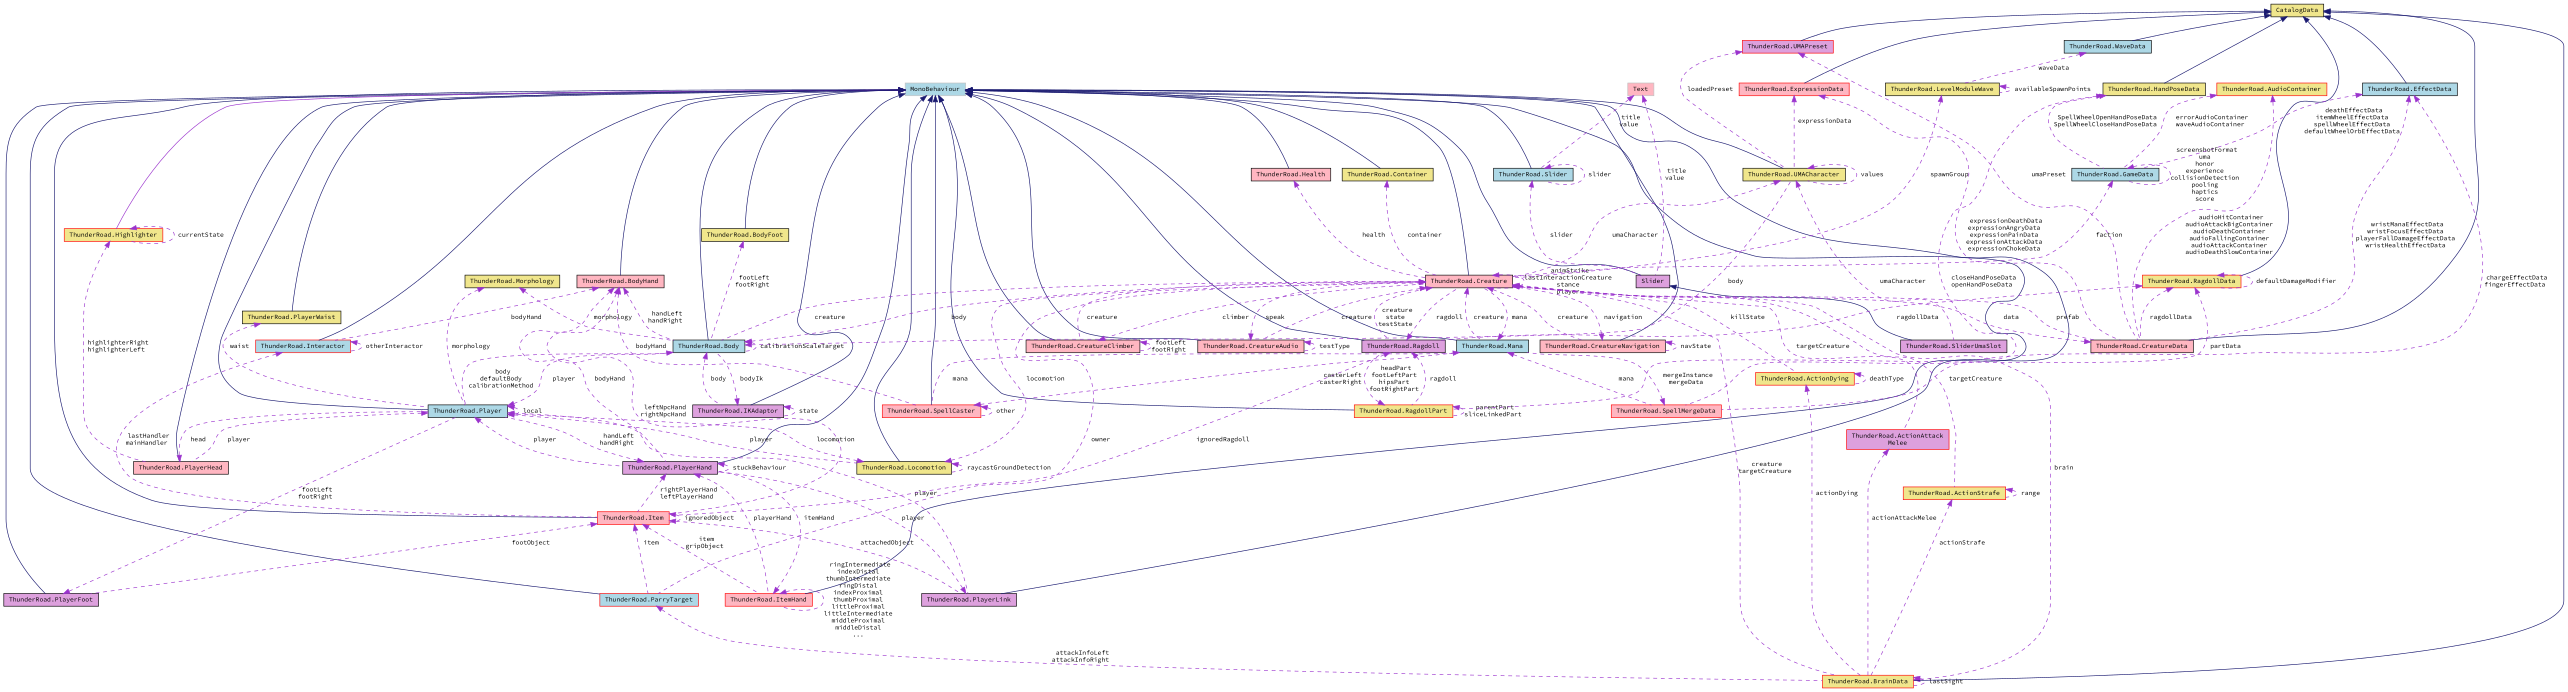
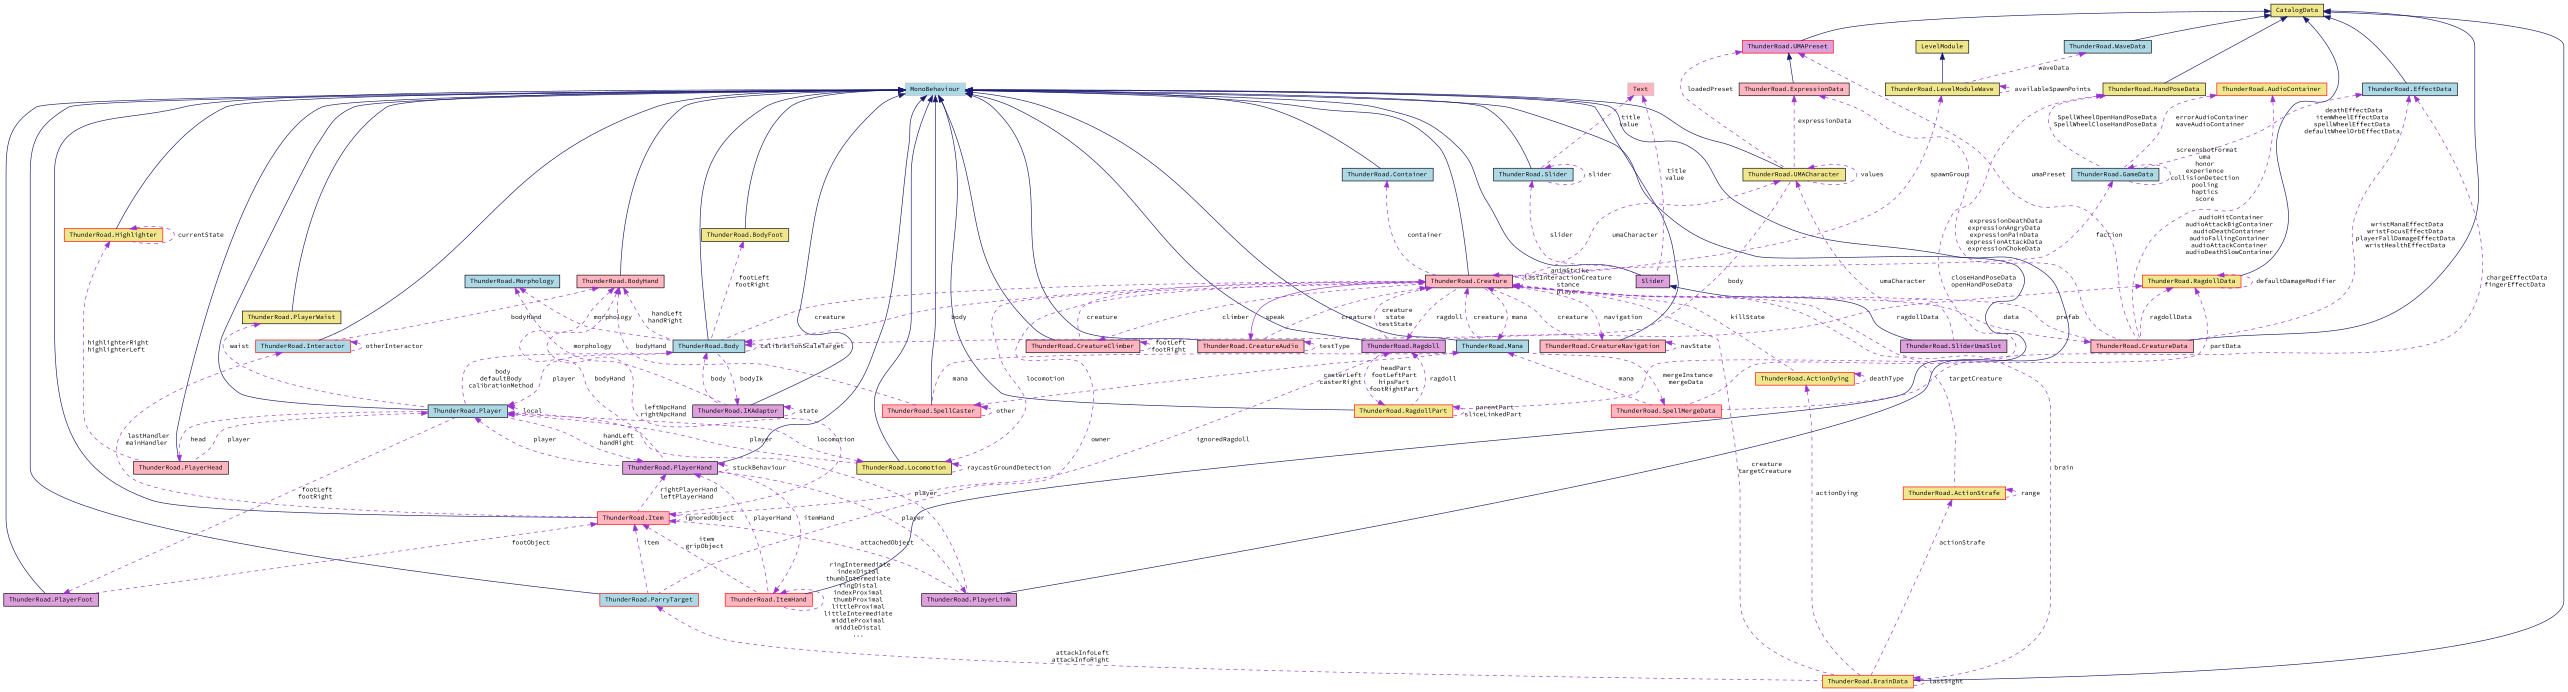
(2030, 25) -> (1791, 71)
none -> (1942, 47)
(1794, 89) -> (1794, 89)
(479, 94) -> (479, 94)
(1291, 175) -> none
(1388, 175) -> (1388, 175)
(512, 281) -> (512, 281)
(1327, 288) -> (1327, 288)
(447, 342) -> (606, 361)
(1898, 440) -> none
